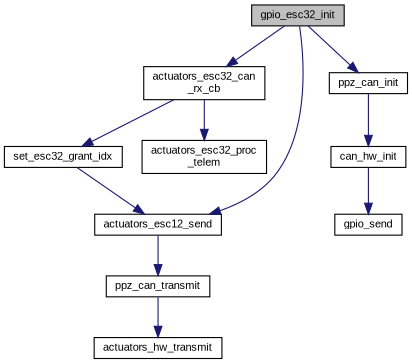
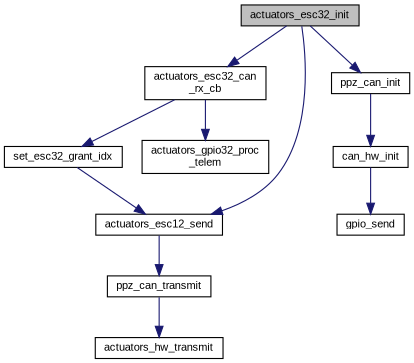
(298, 15) -> (300, 15)
(204, 157) -> (205, 157)
